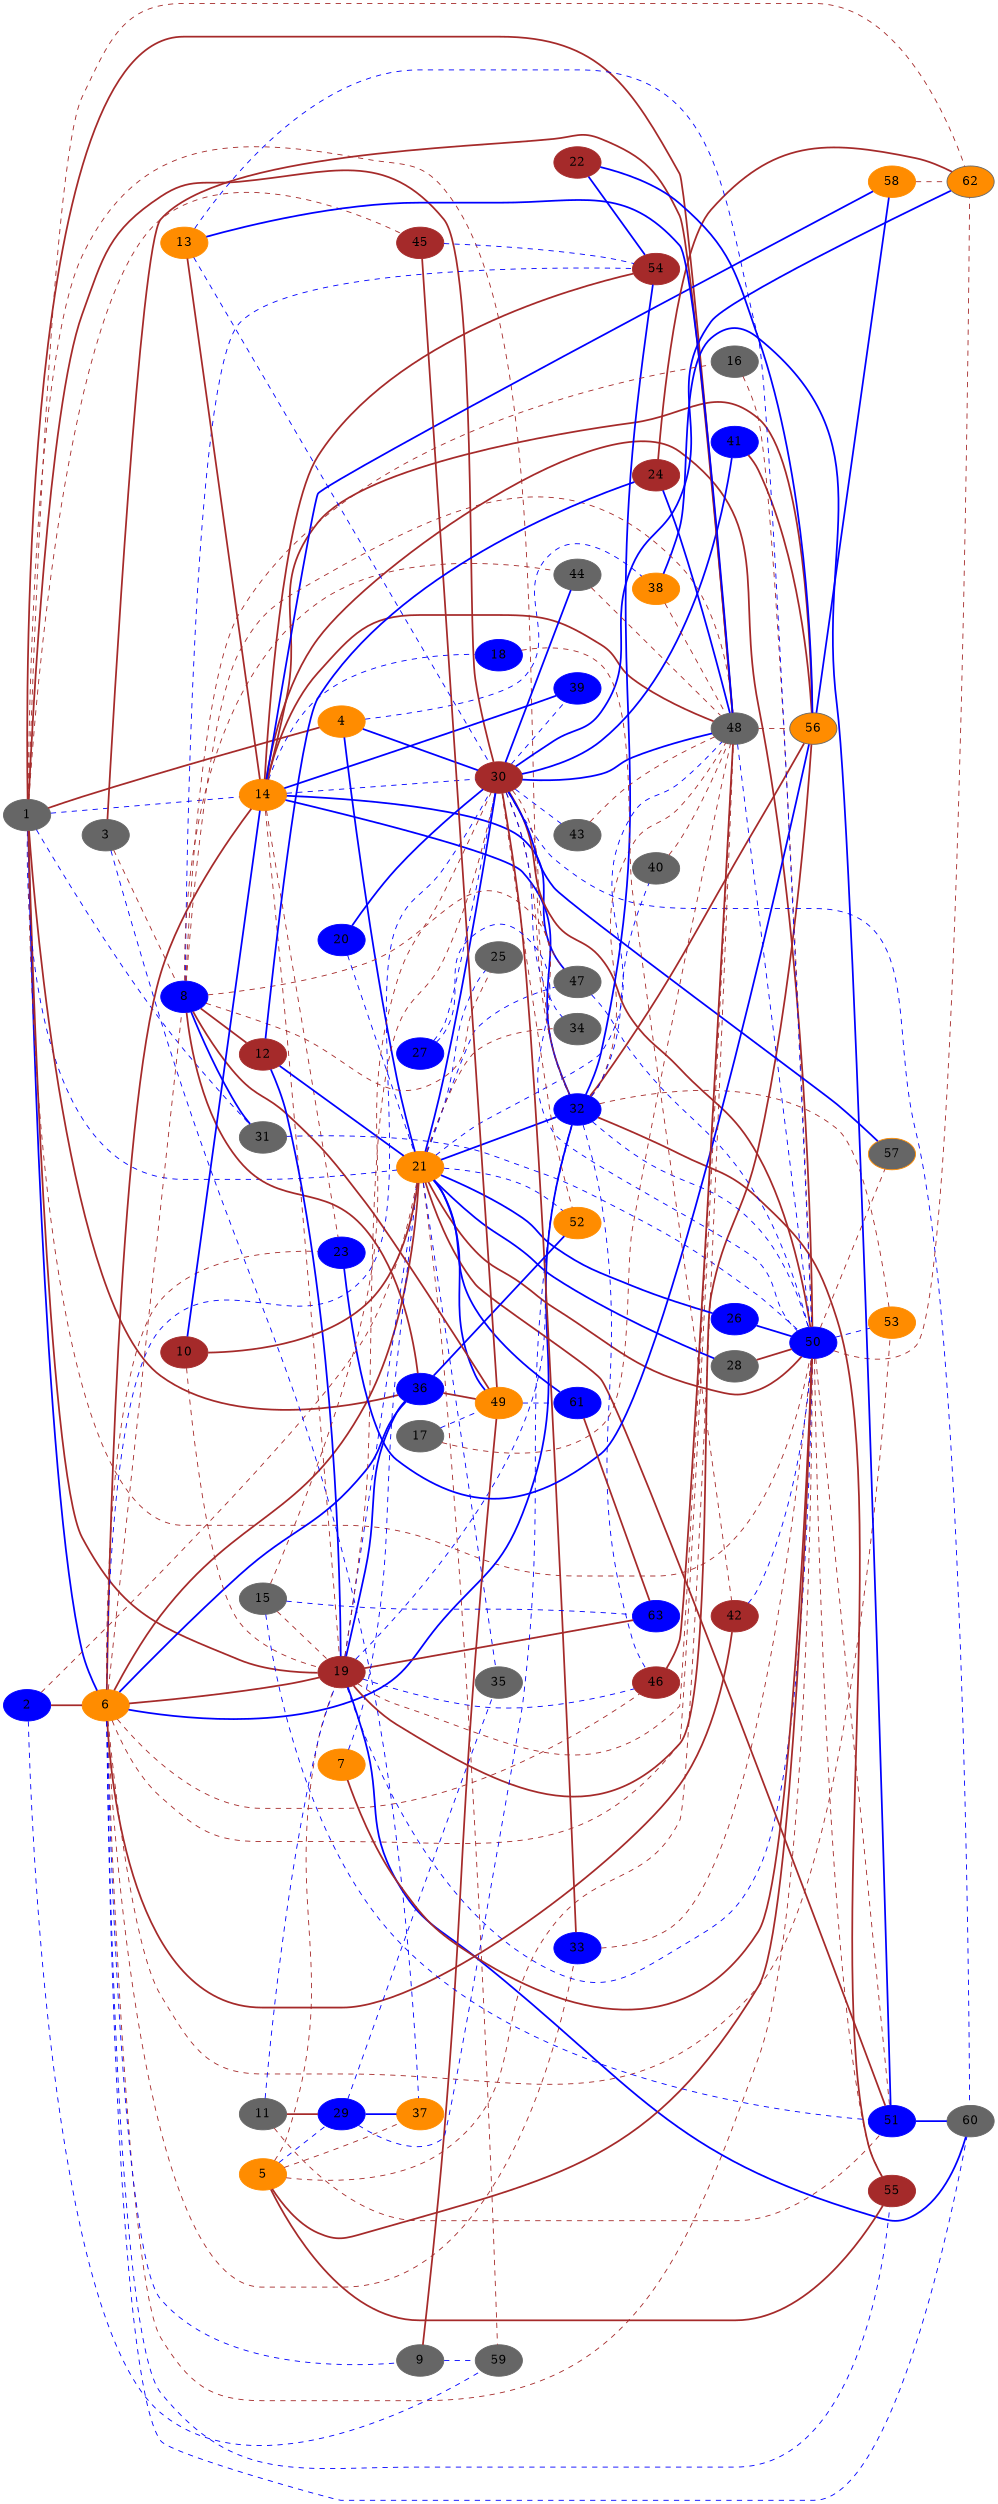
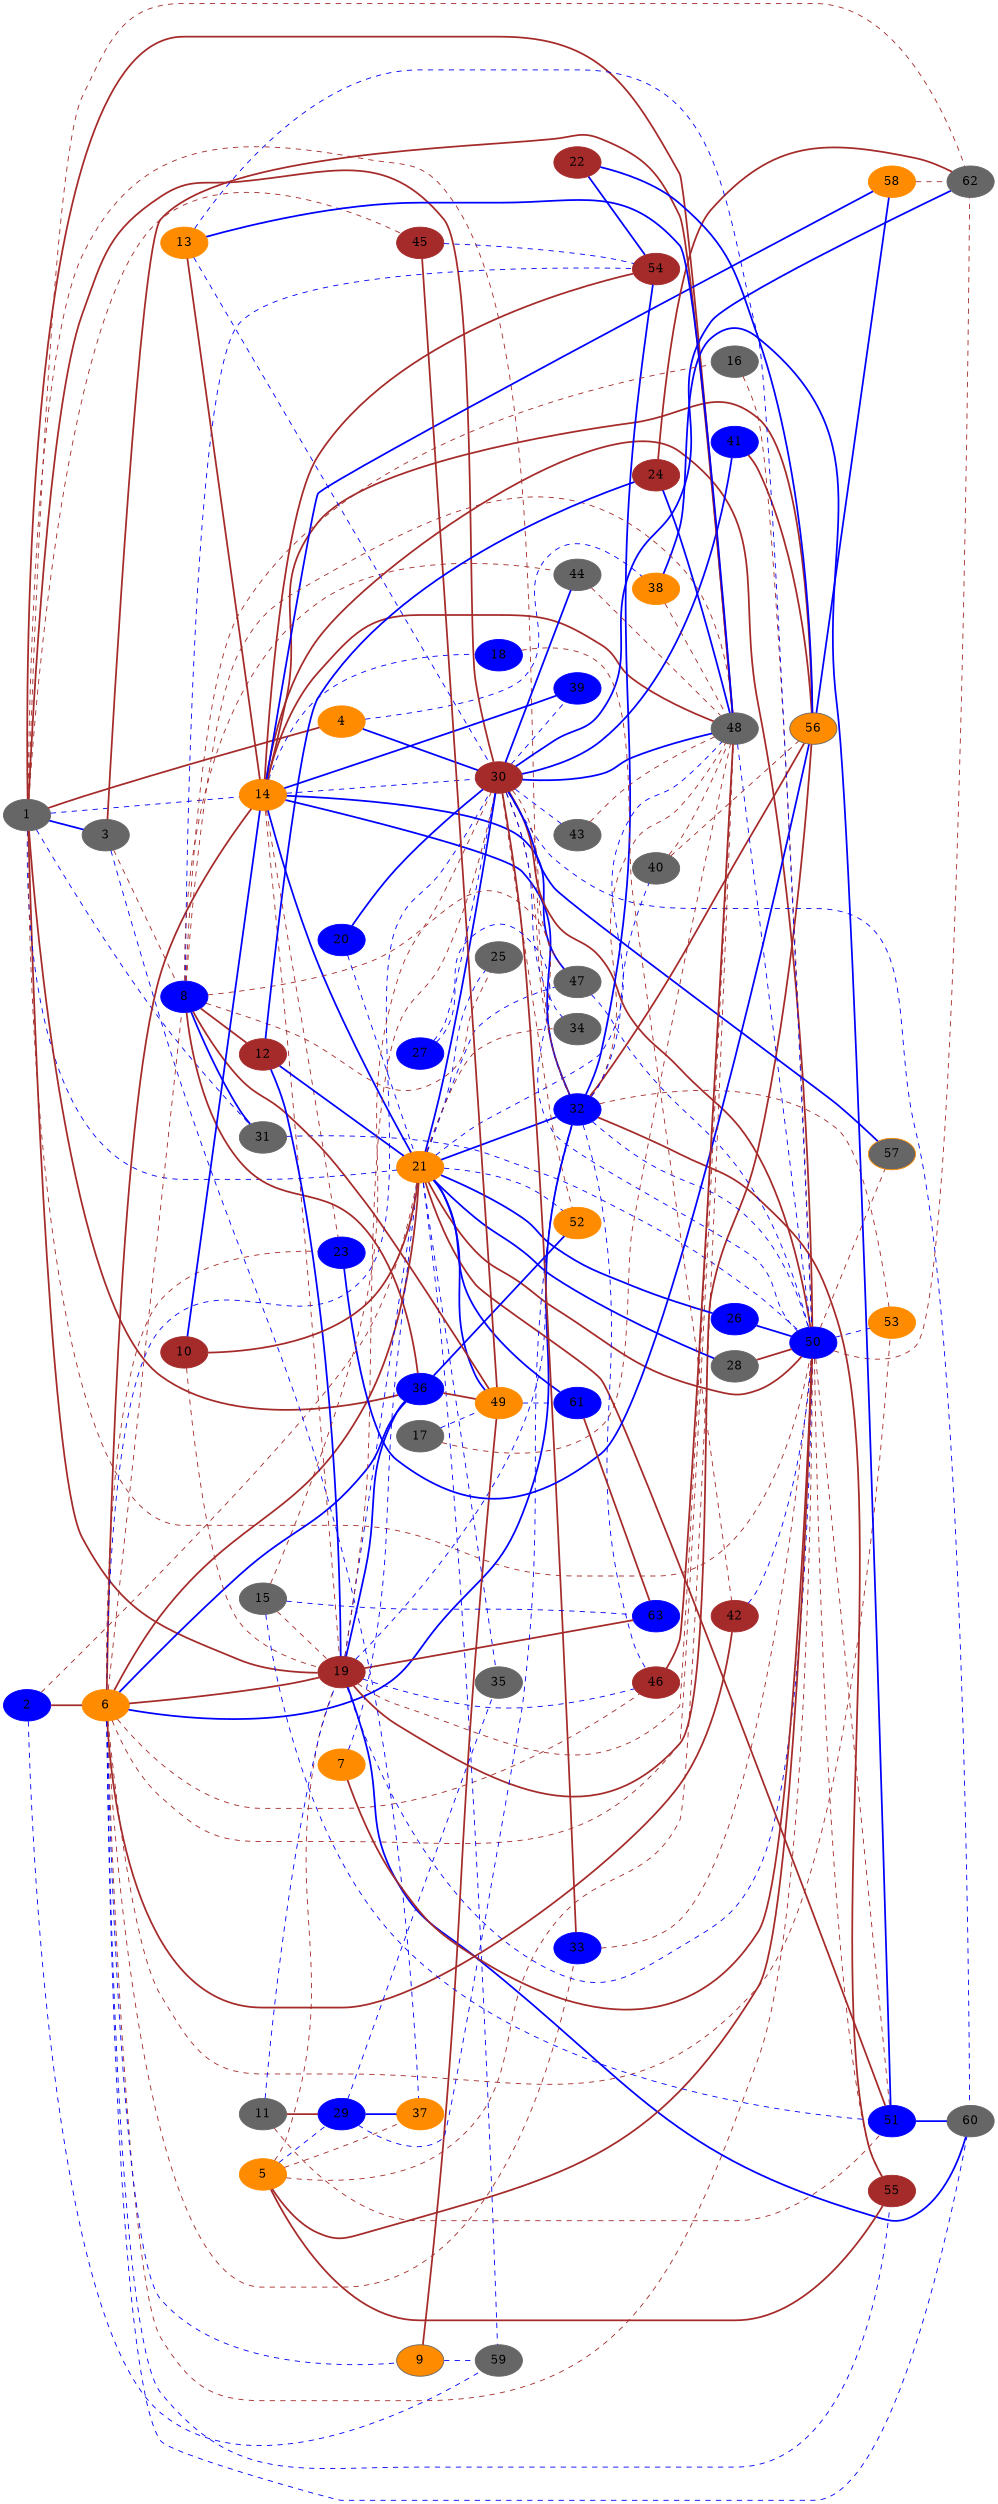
(971, 182) -> (971, 182)
(774, 729) -> (738, 796)
(373, 946) -> (328, 986)
(50, 1371) -> (66, 825)
(473, 1792) -> (473, 1792)
(420, 2360) -> (420, 2360)
